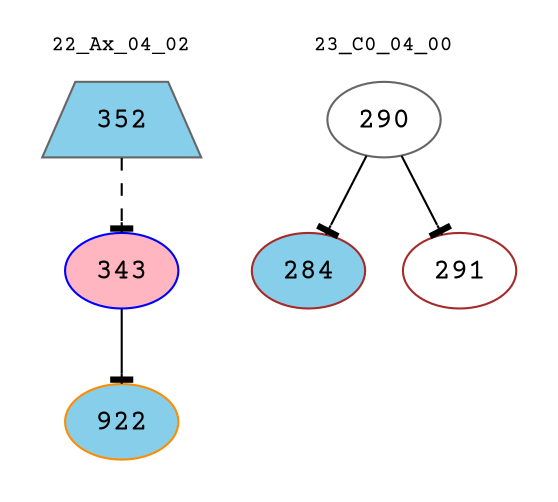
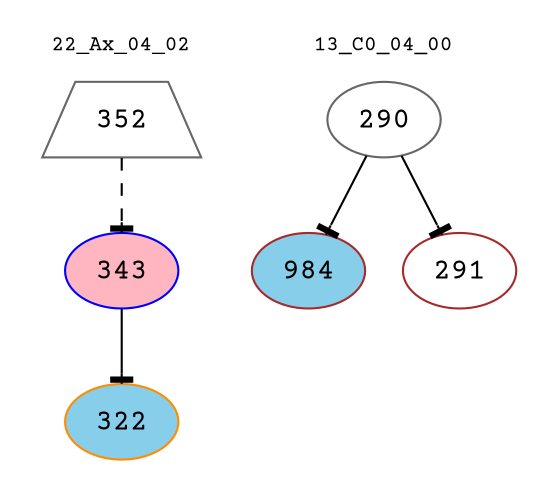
(384, 45) -> (384, 45)
(122, 120) -> (122, 120)
(308, 271) -> (308, 271)
(122, 422) -> (122, 422)
